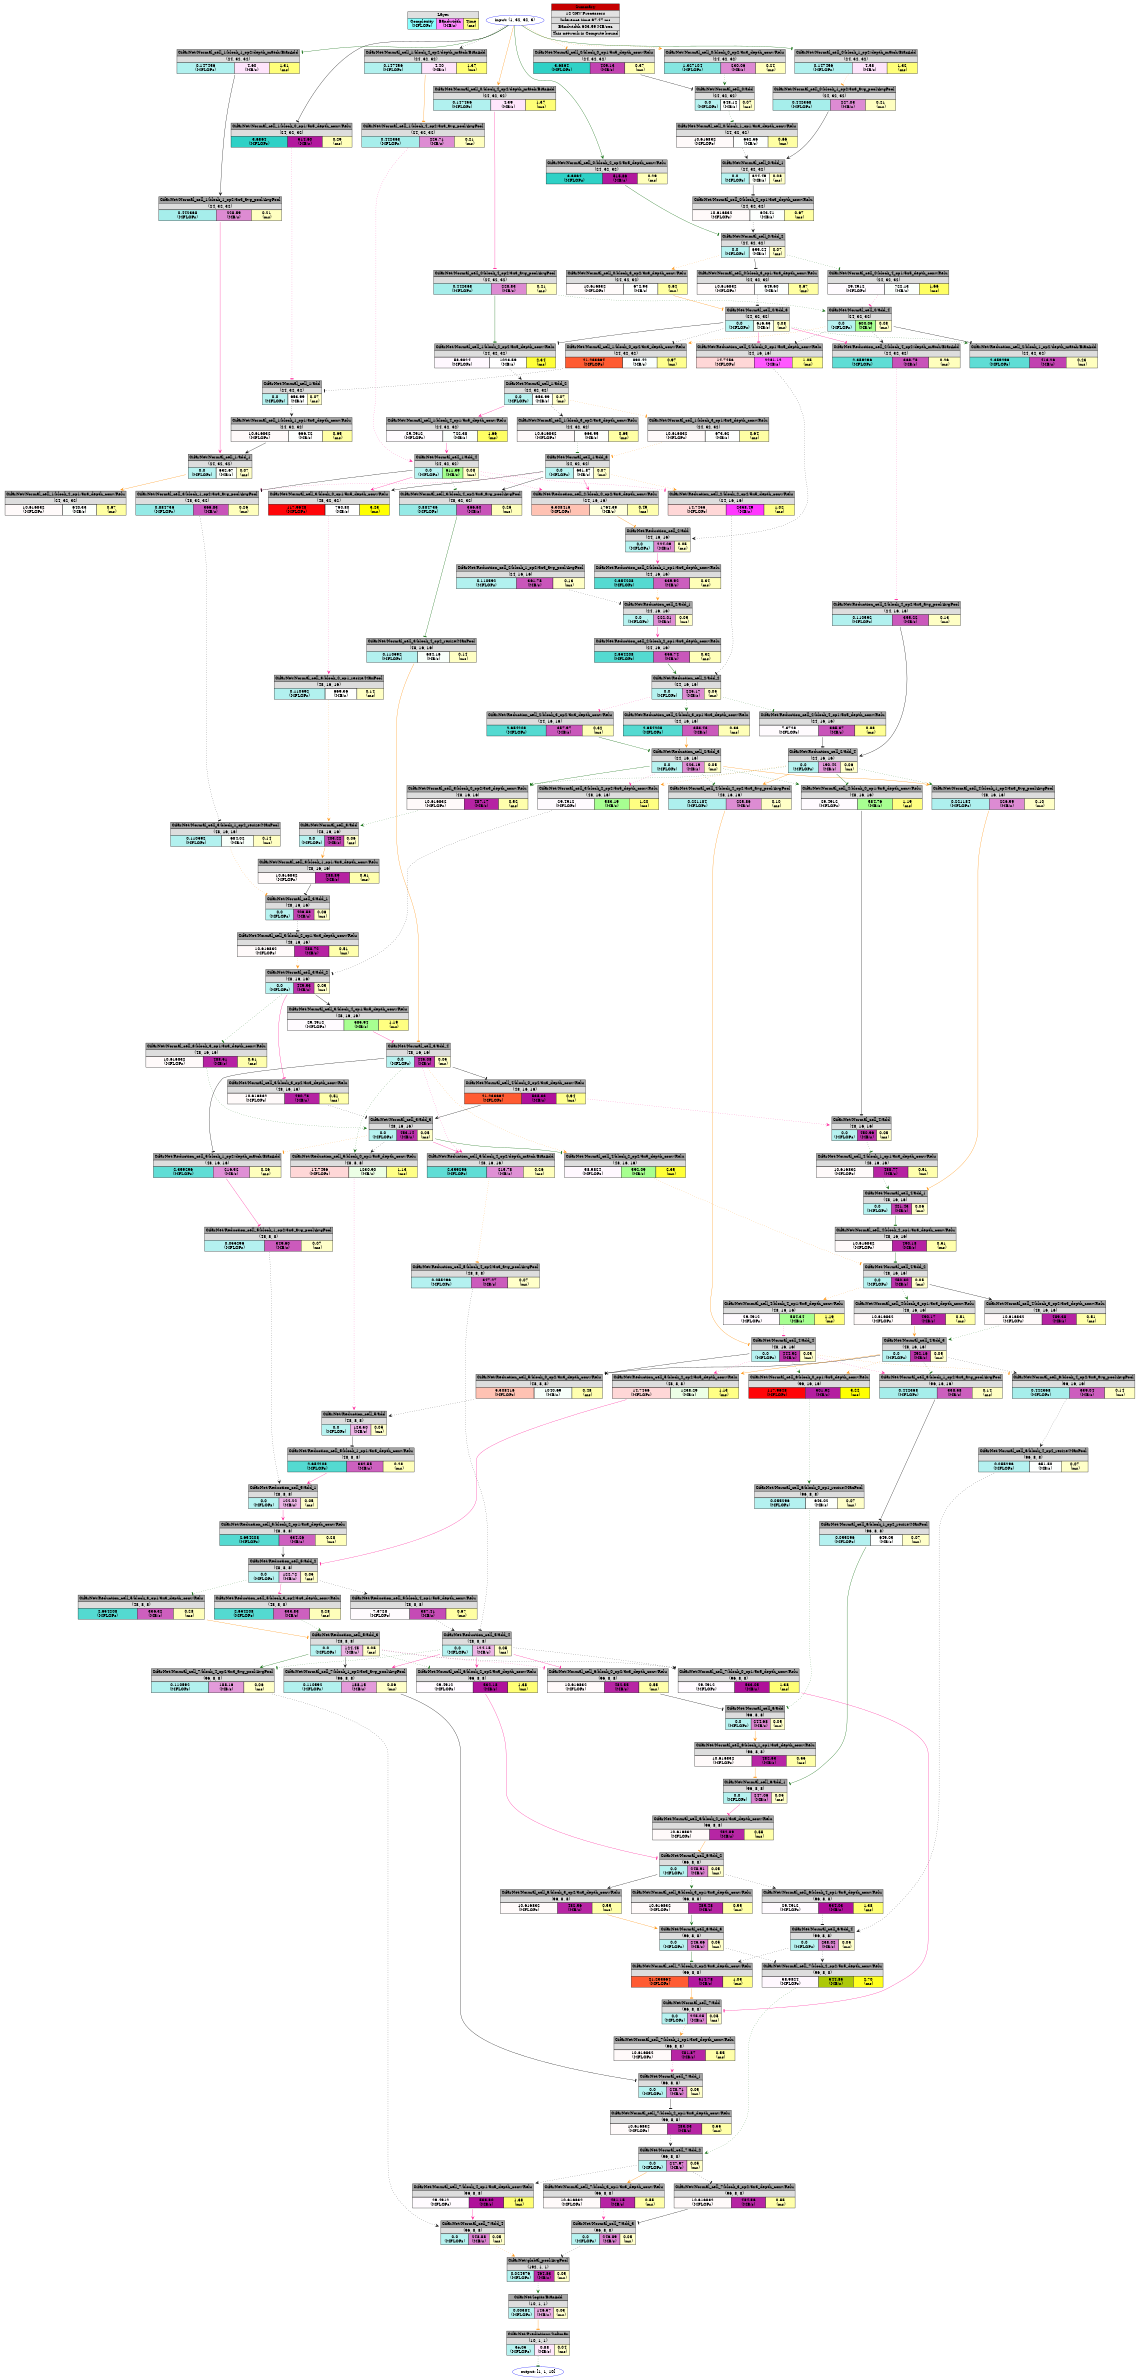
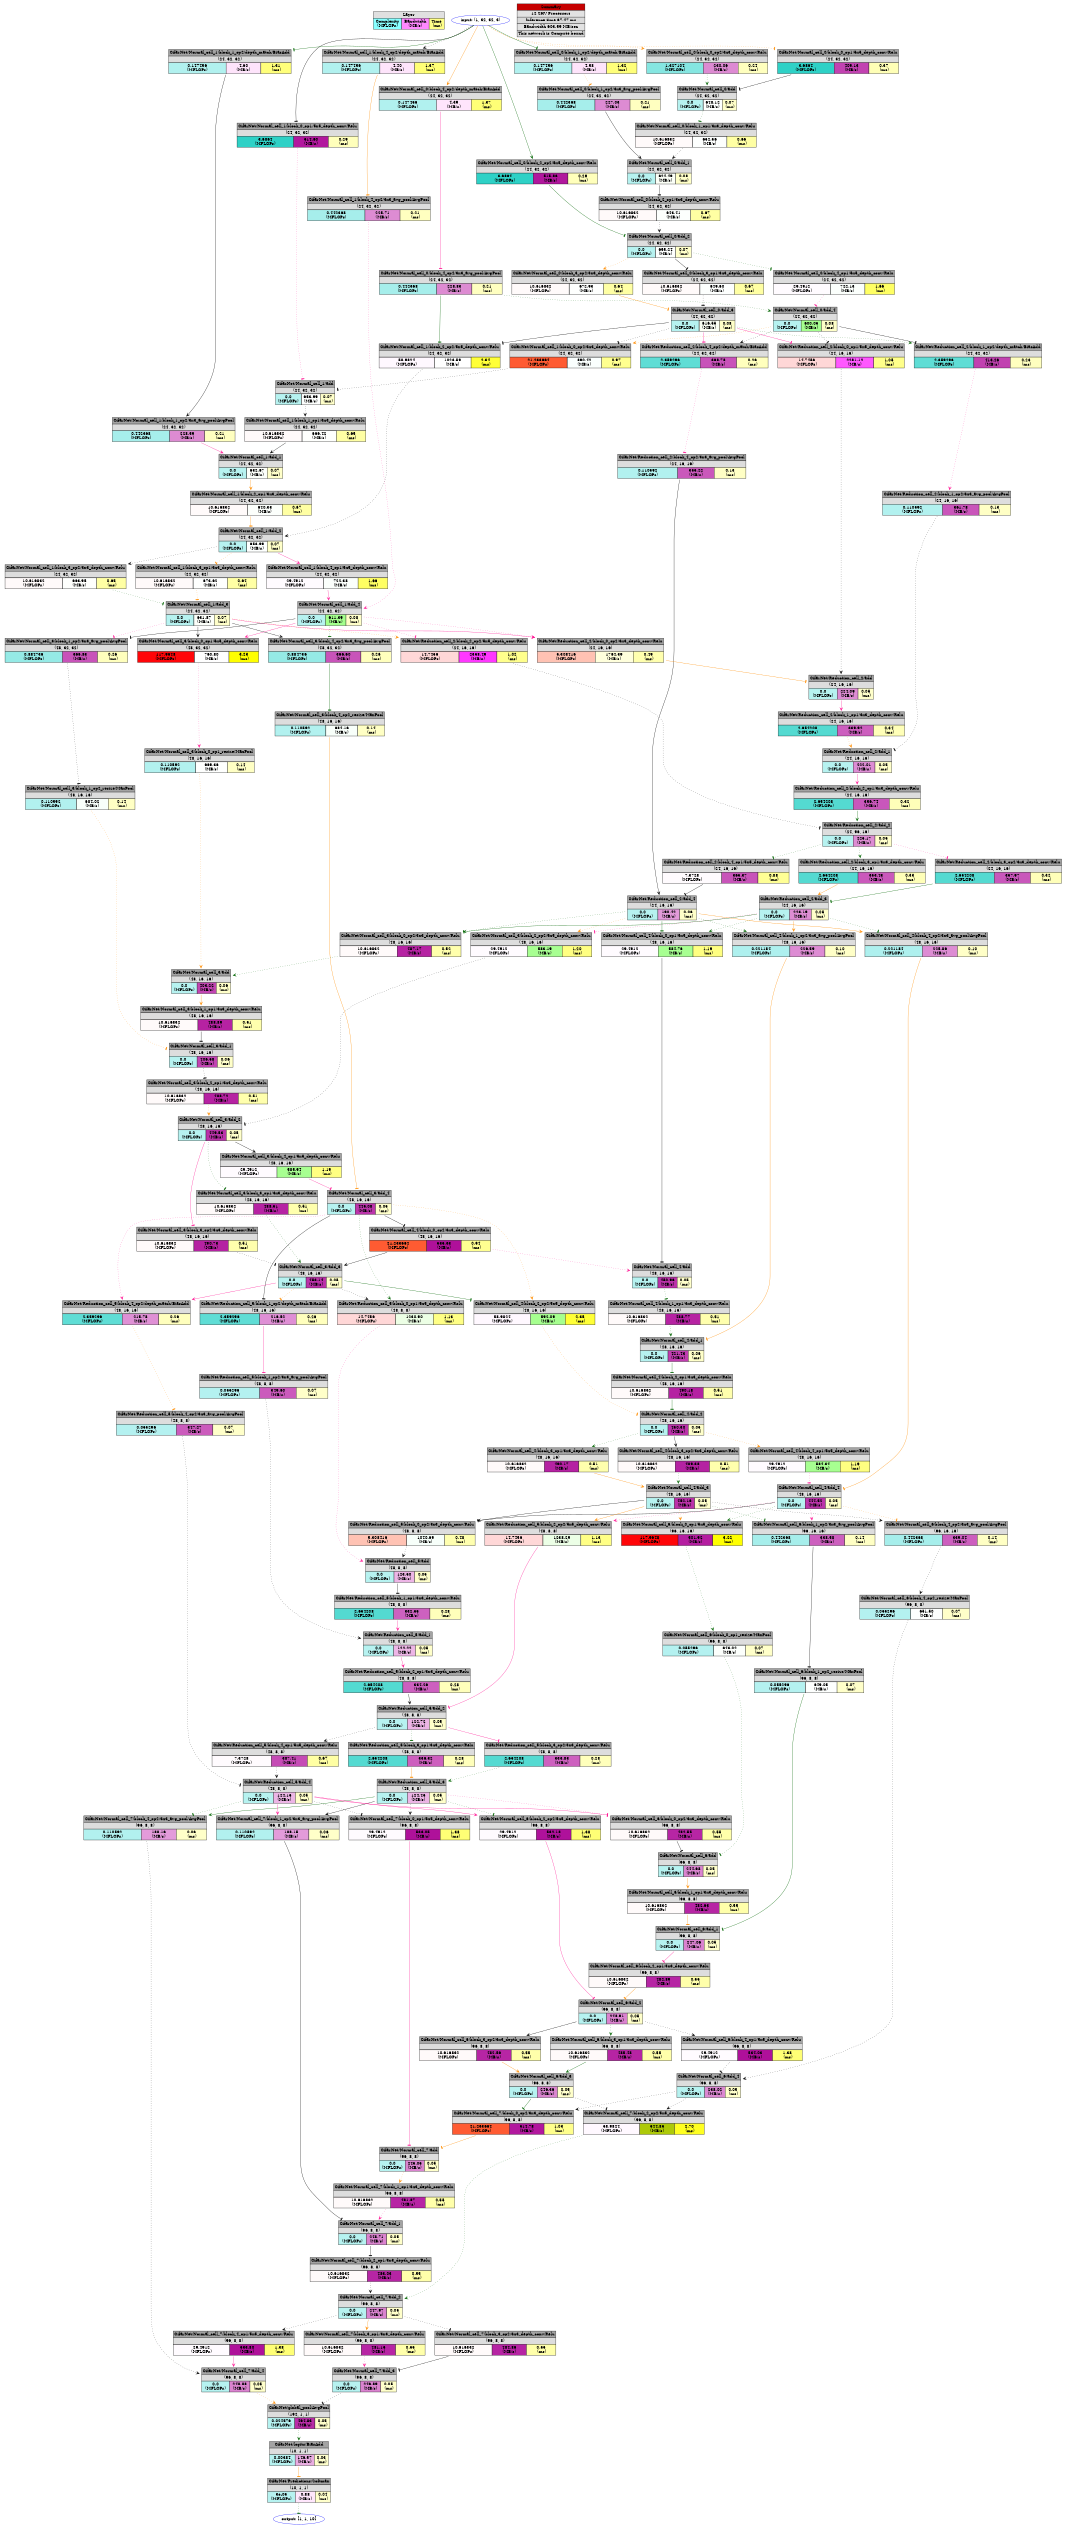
none -> (963, 428)
none -> (251, 521)
(686, 685) -> (857, 832)
